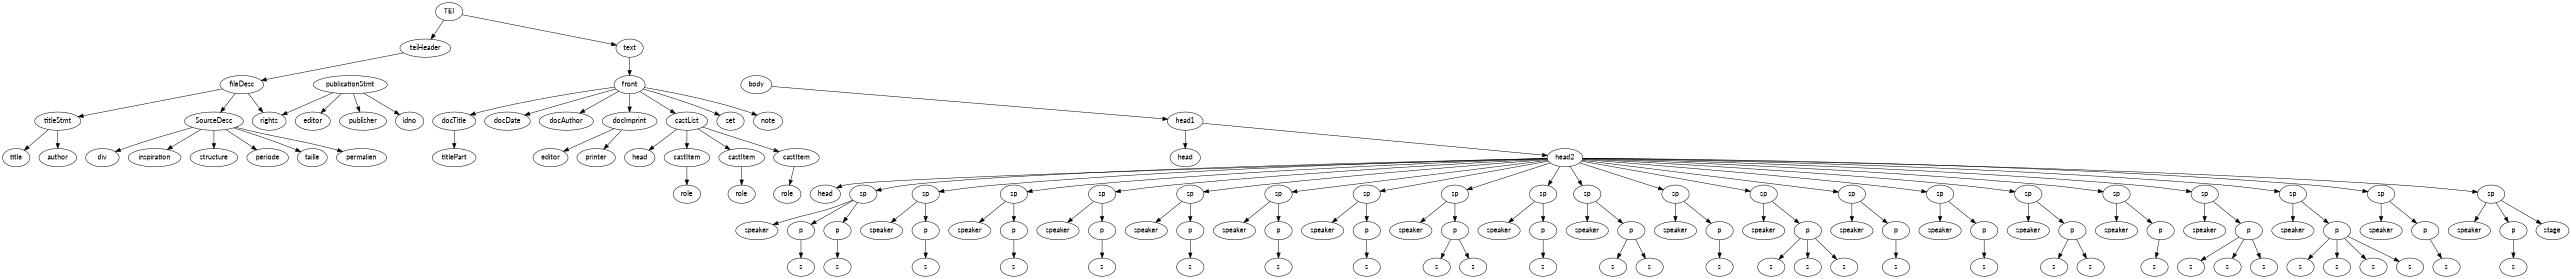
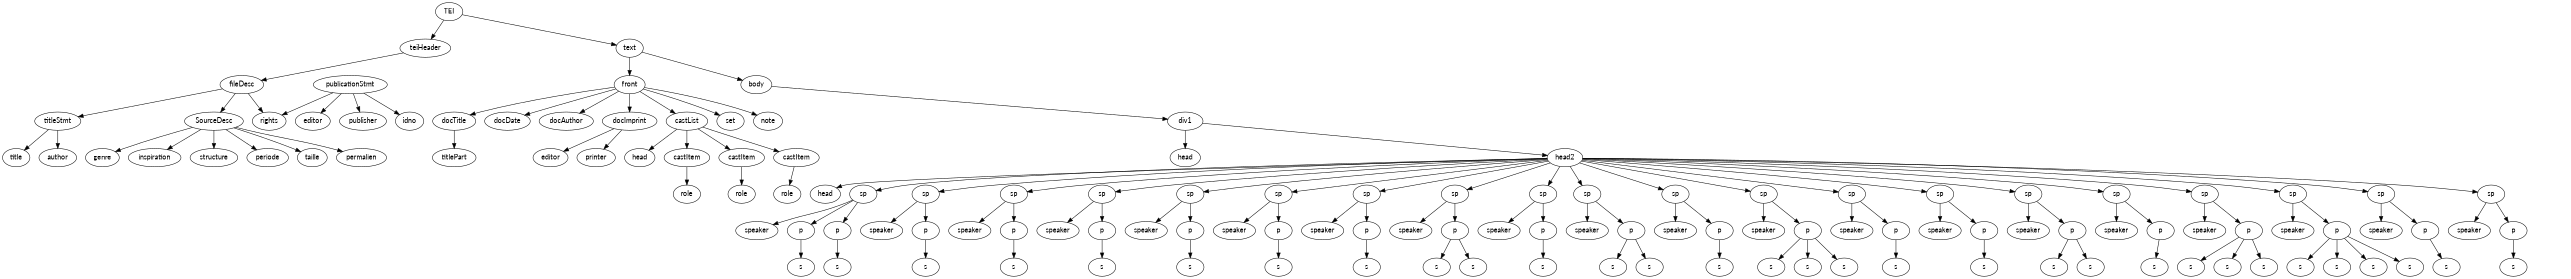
none -> (690, 66)
(1185, 121) -> (1185, 121)
(102, 158) -> (102, 158)
(2552, 231) -> none
